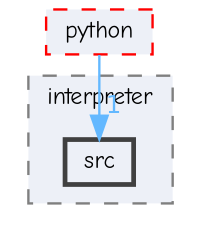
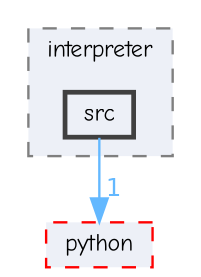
(99, 91) -> (99, 171)
